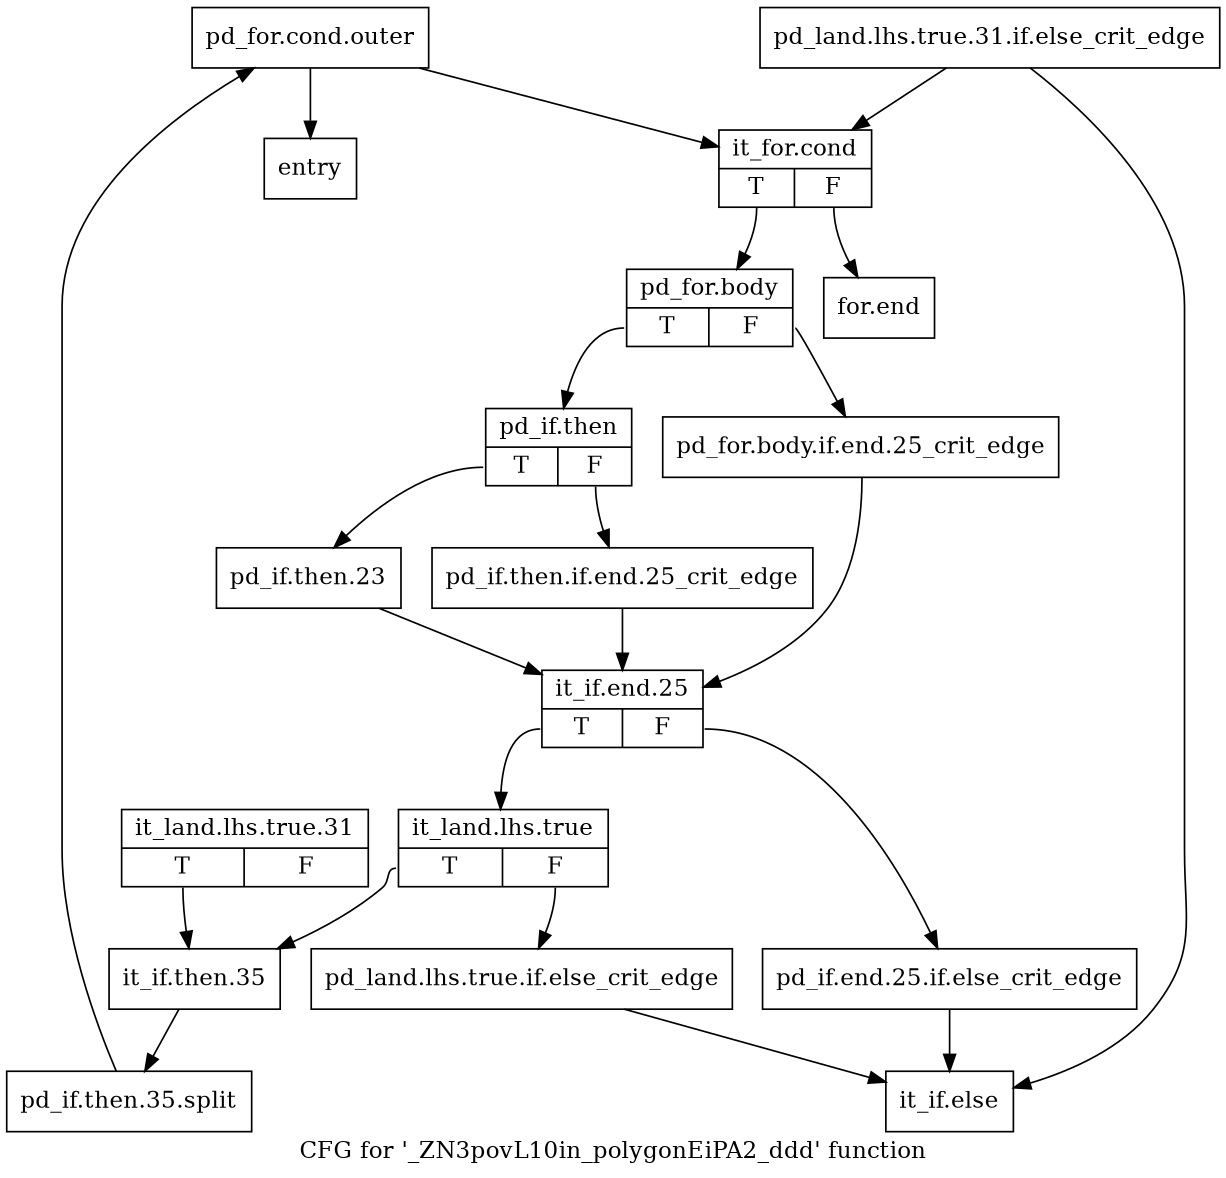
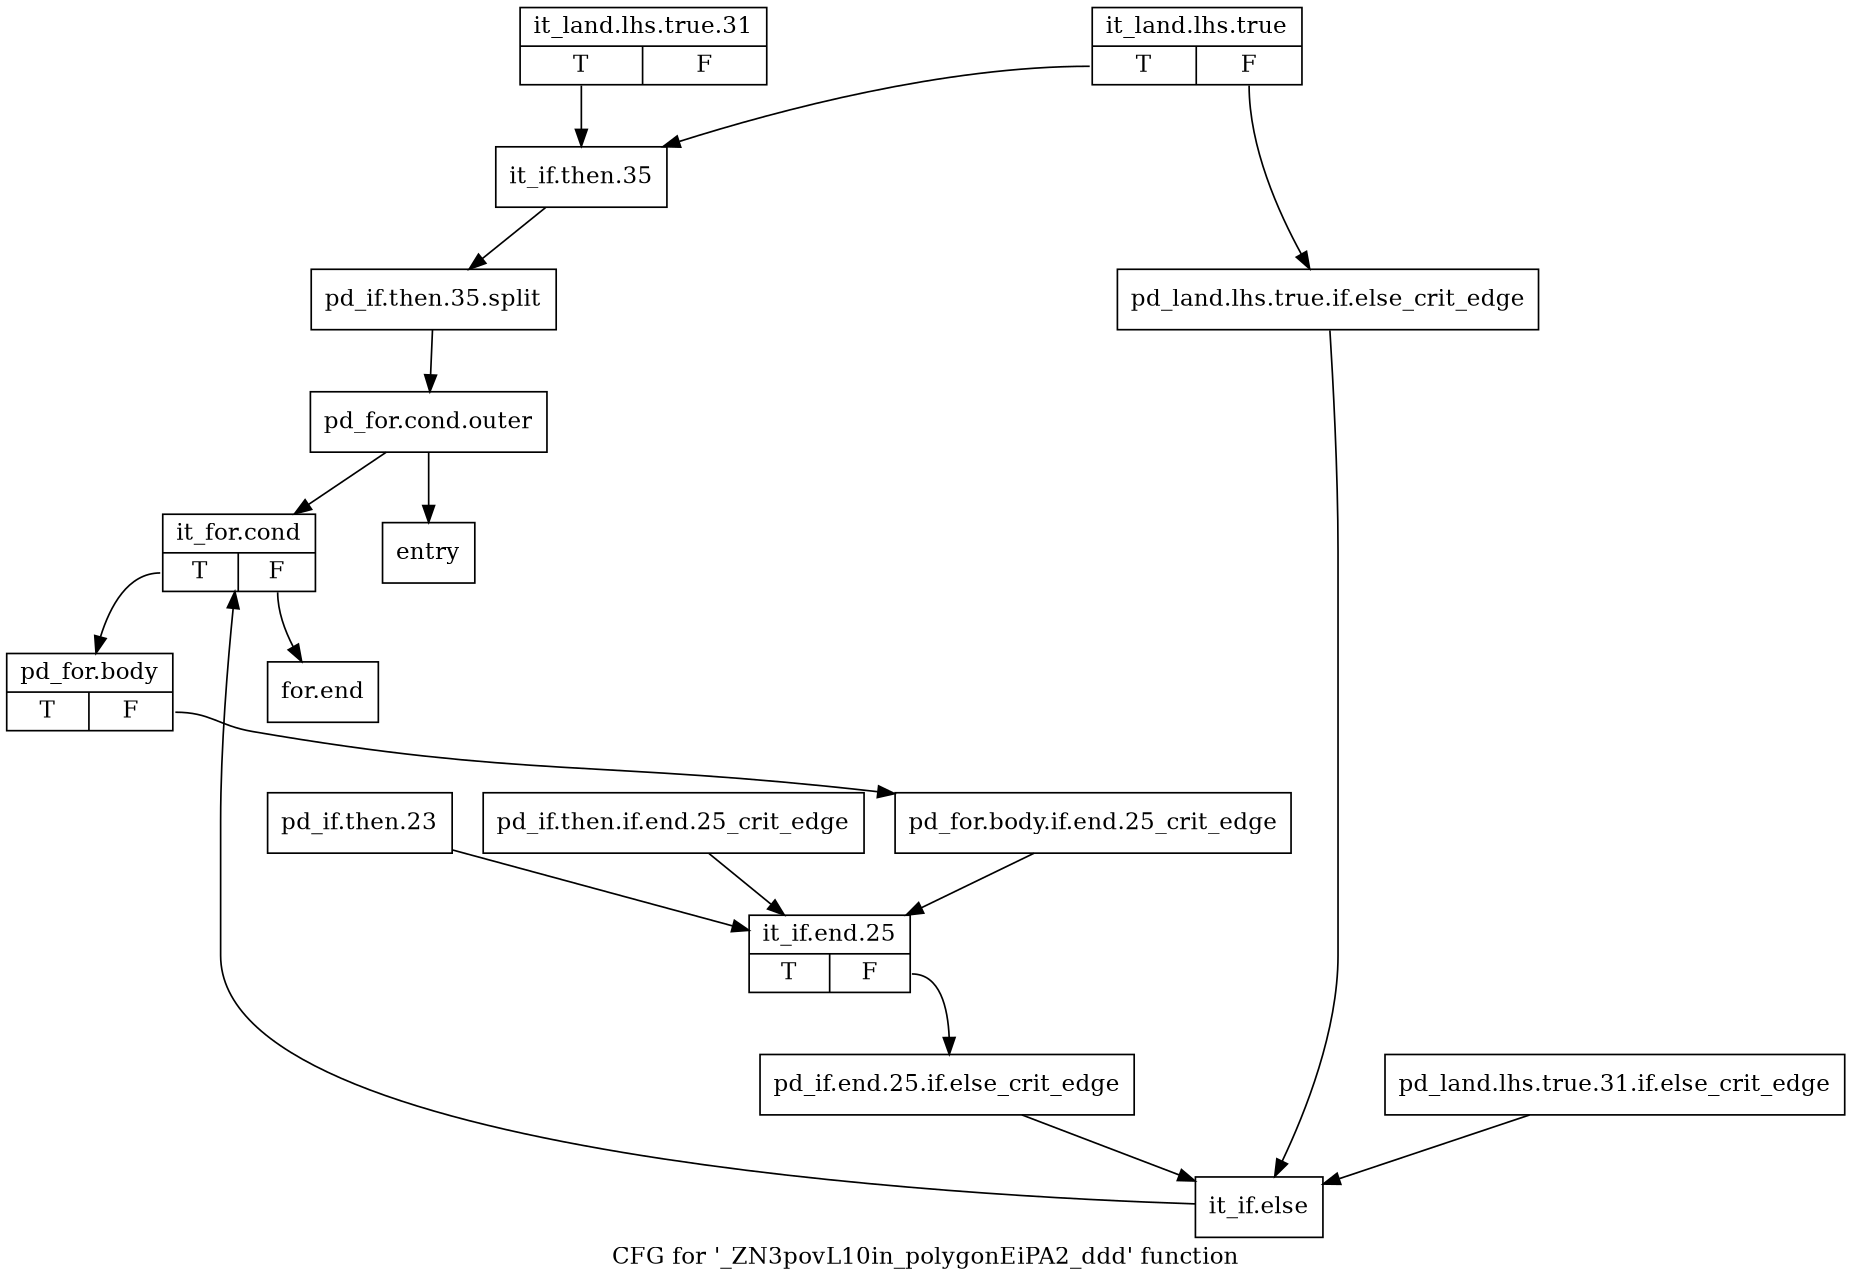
(906, 94) -> (504, 1128)
(559, 447) -> none
(509, 752) -> none
